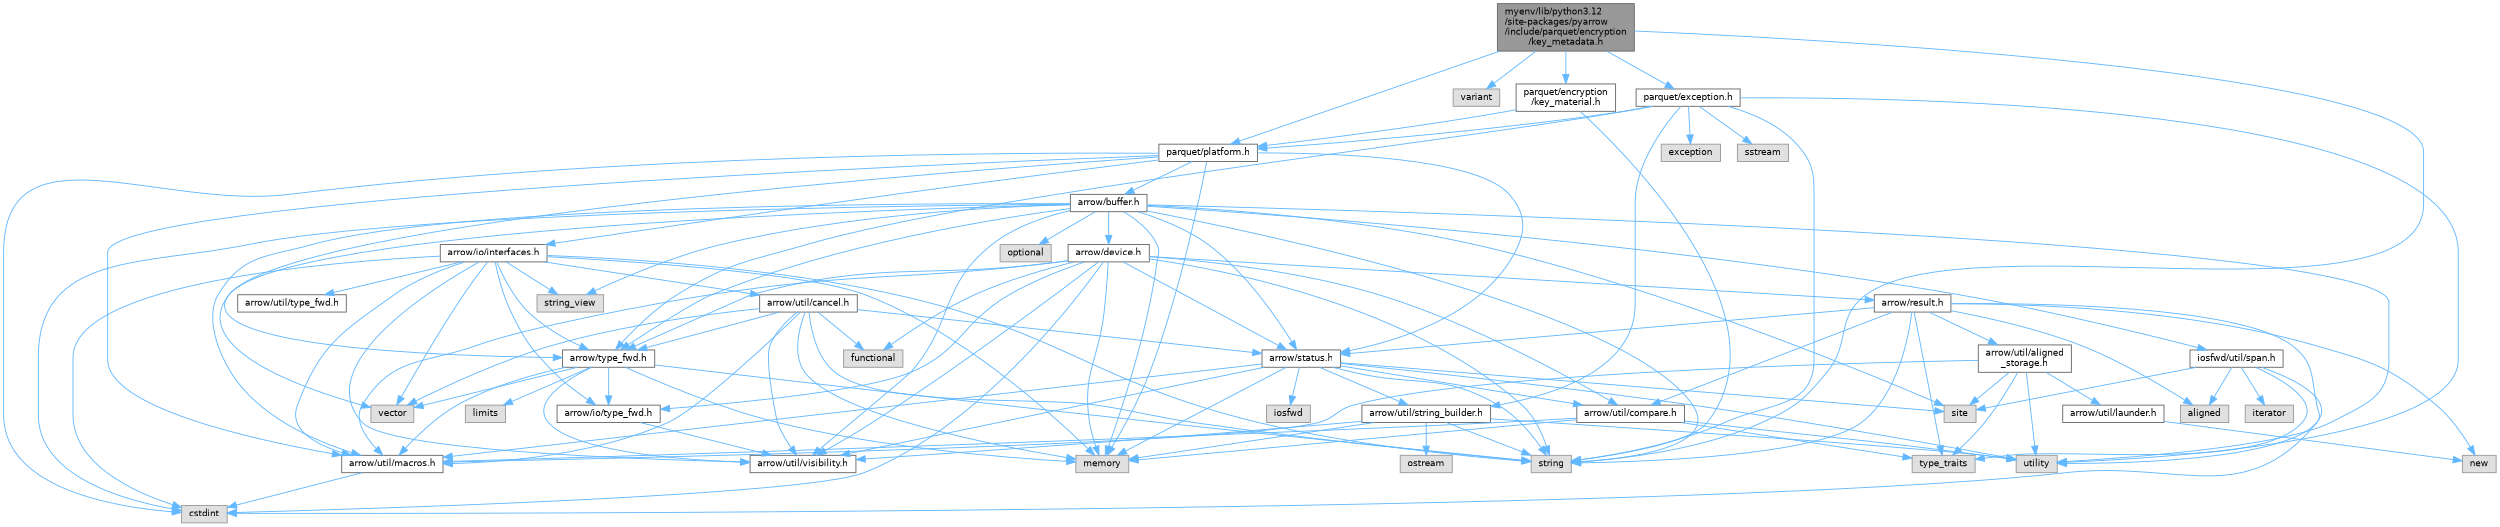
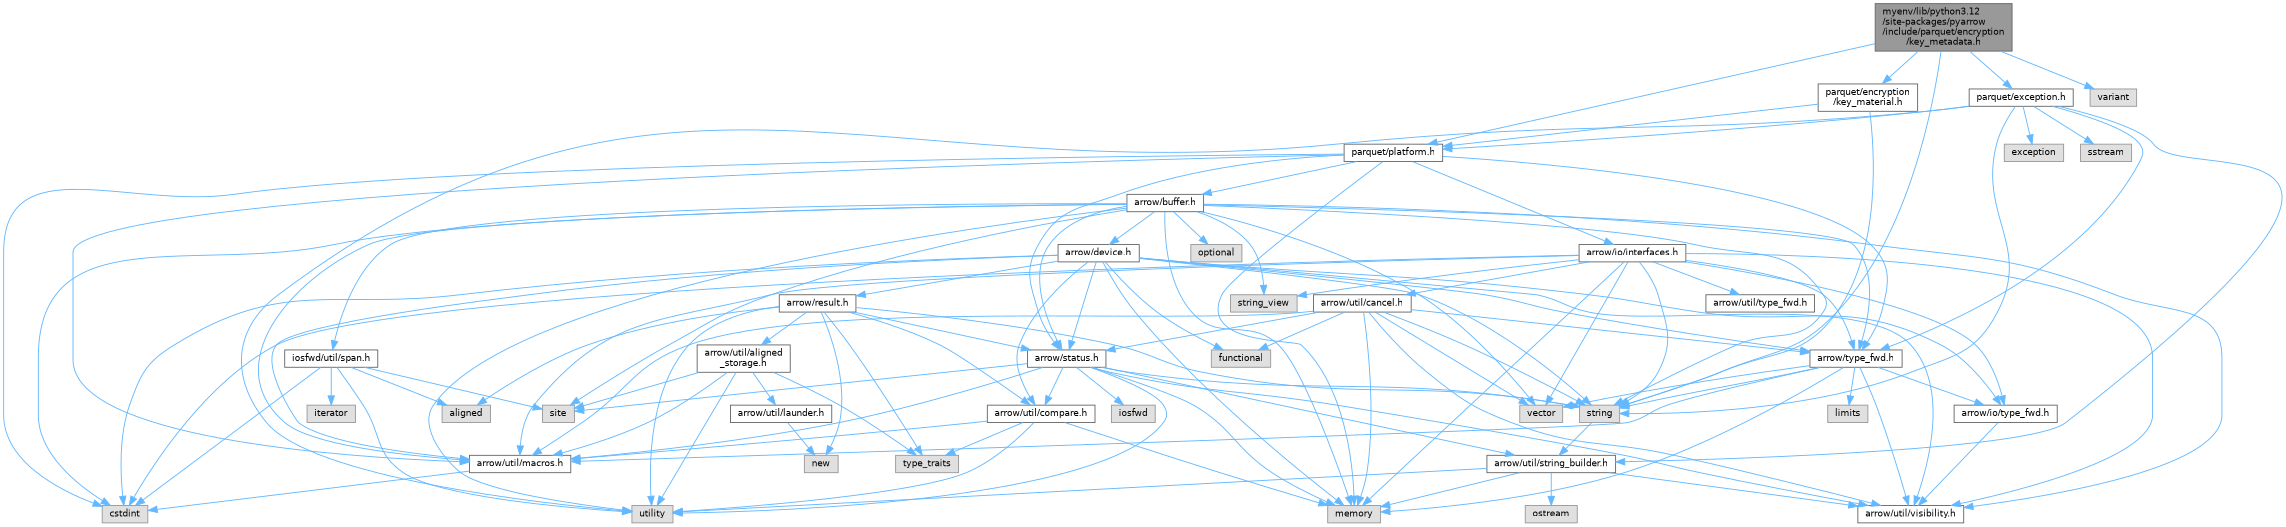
(1484, 437) -> (1579, 435)
(2086, 454) -> (401, 470)
